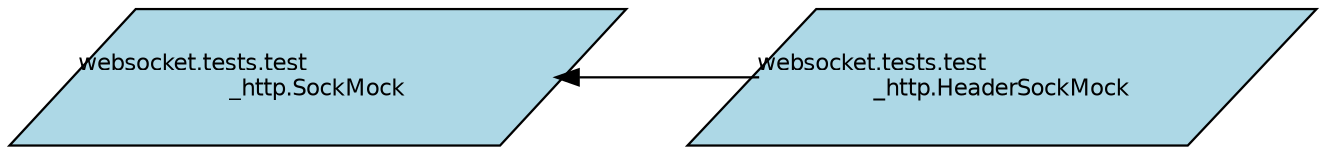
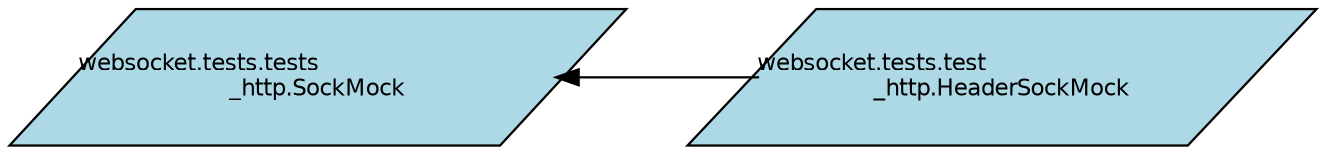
(318, 77) -> (318, 77)
